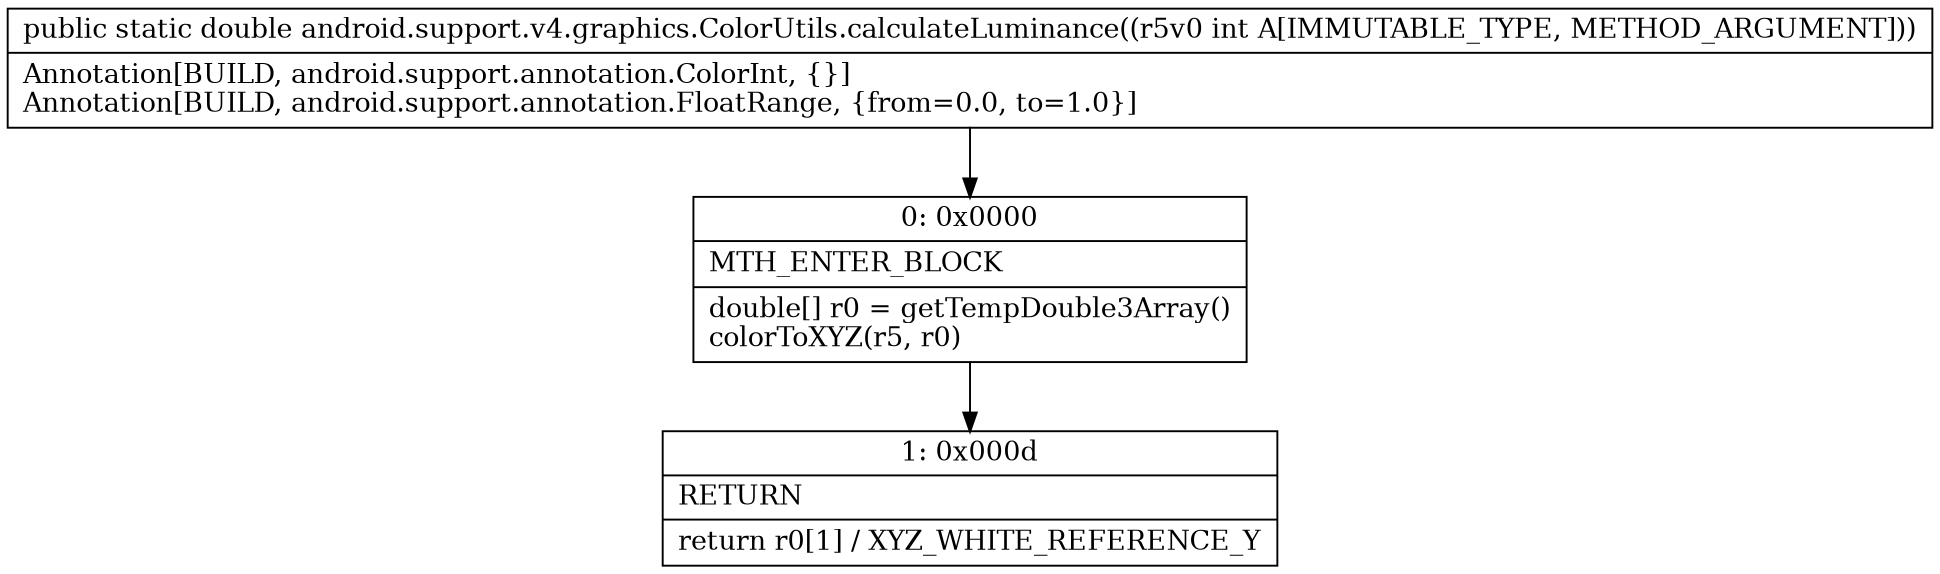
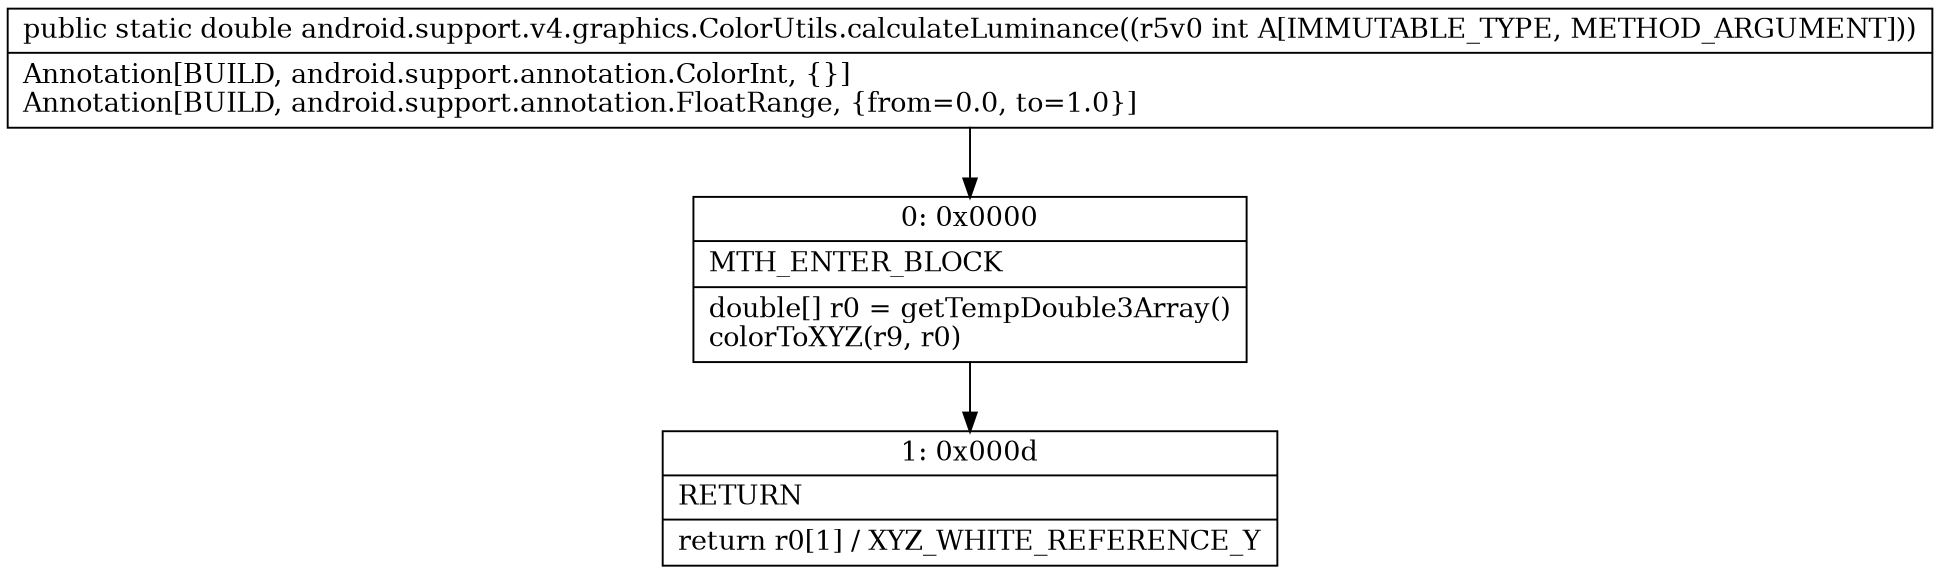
(836, 338) -> (836, 338)
